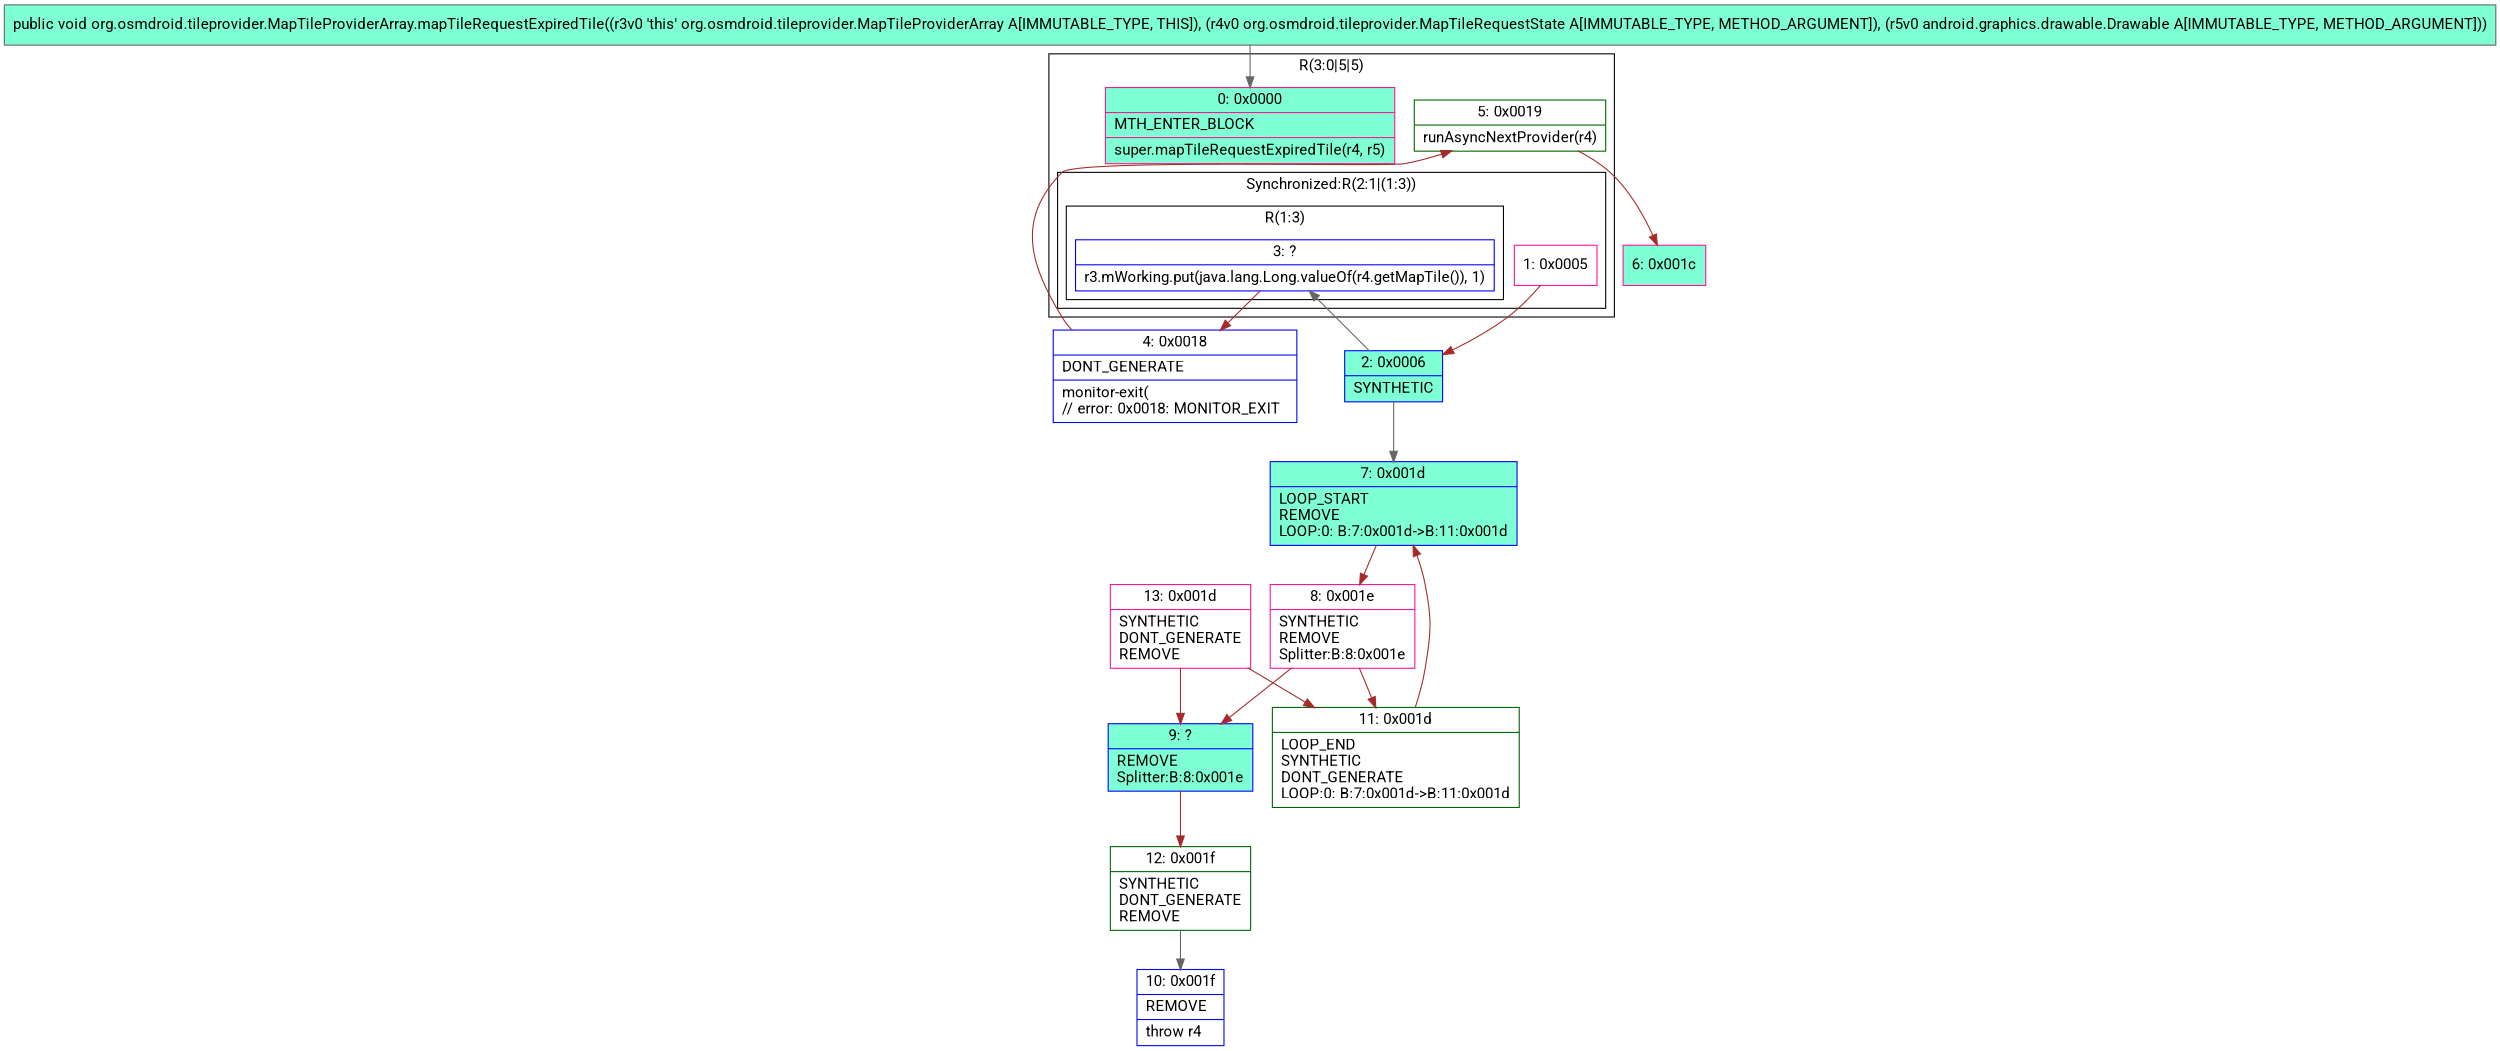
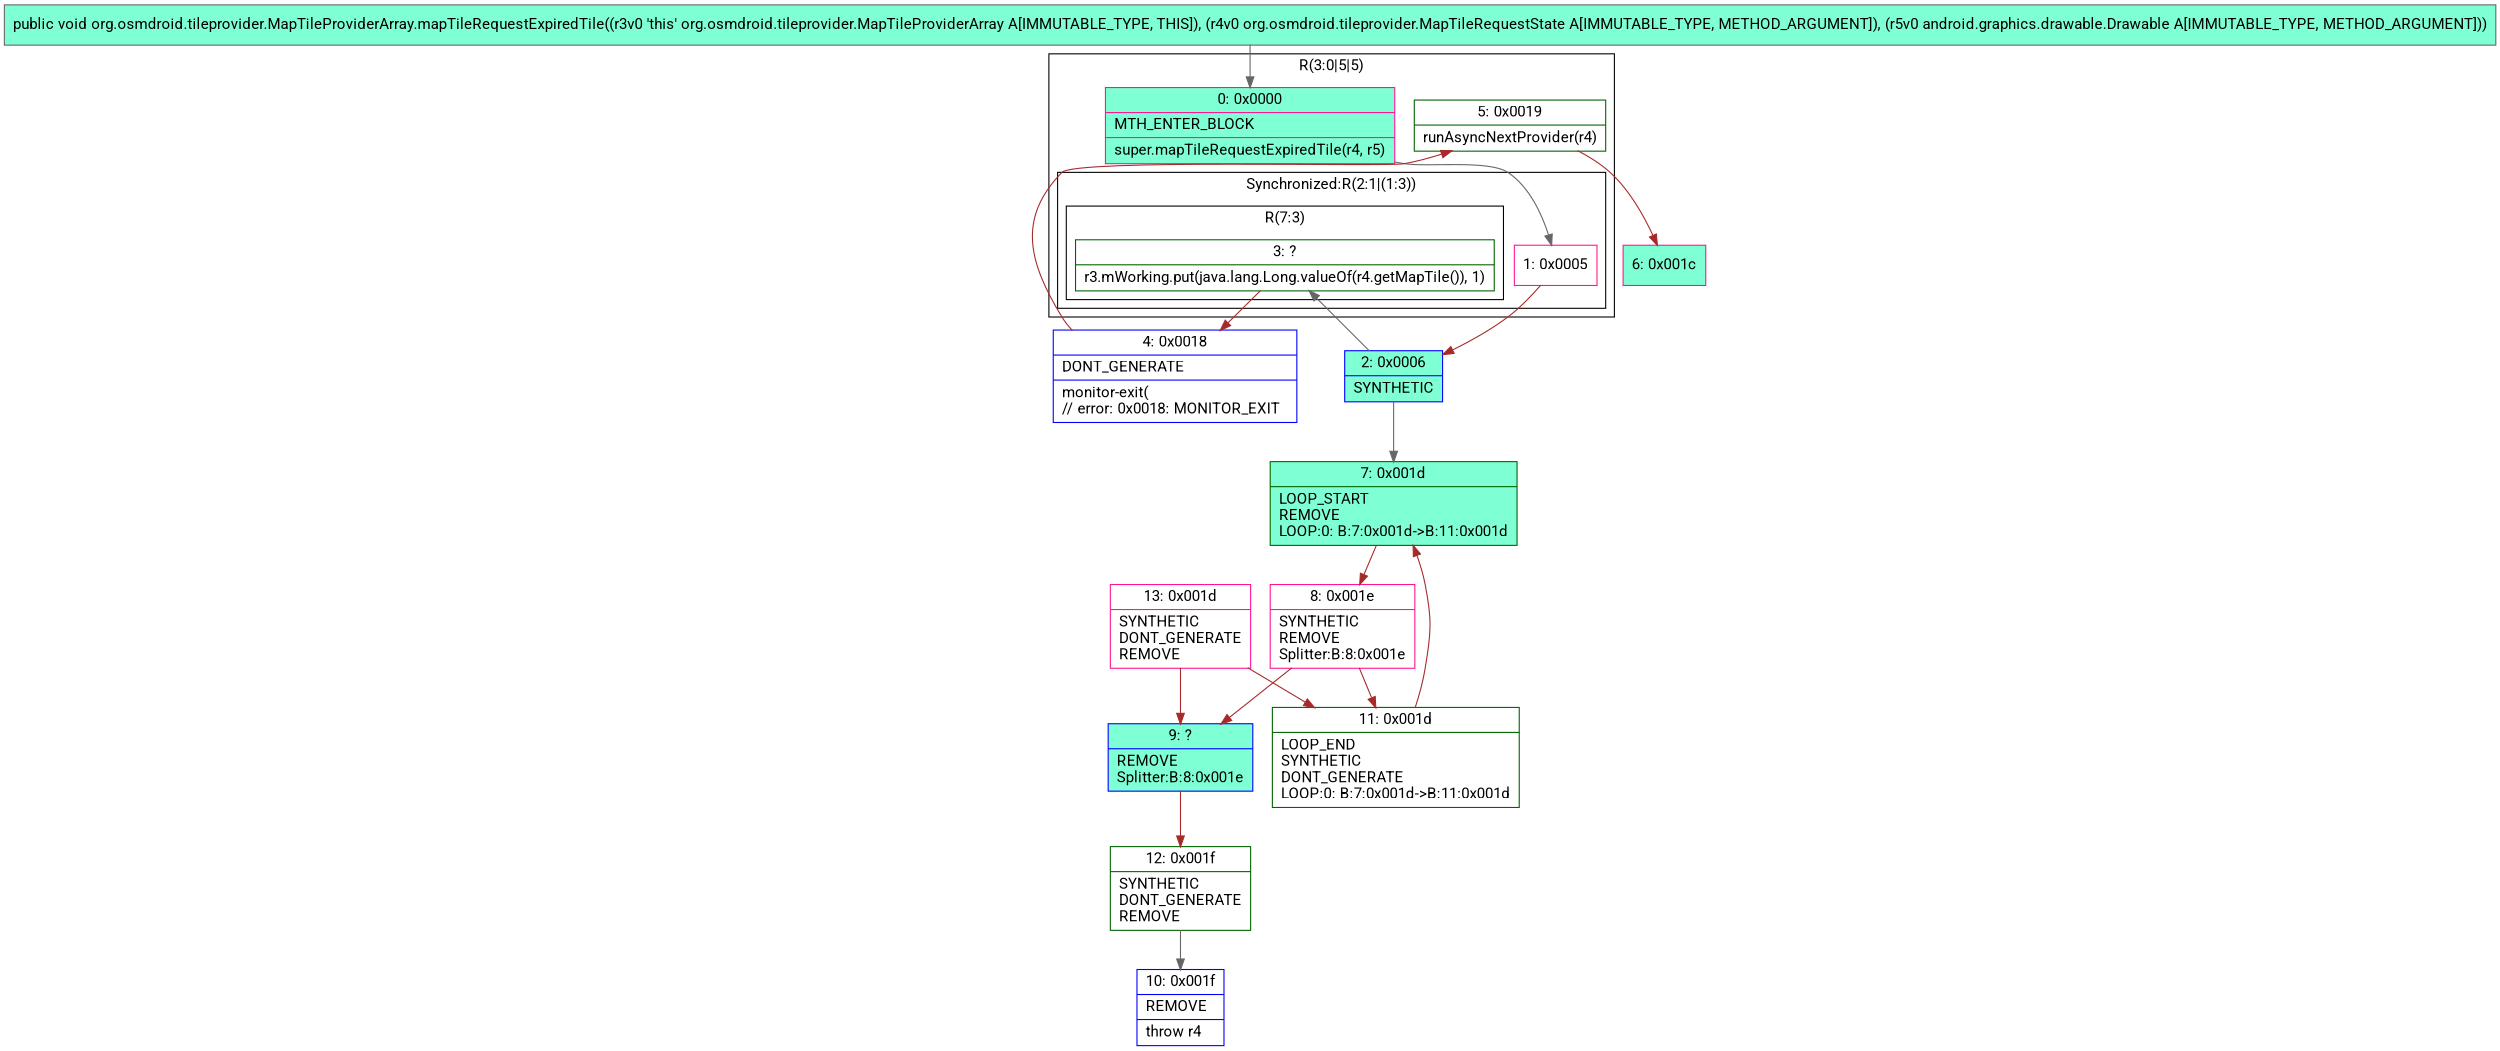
none -> (1480, 166)
(1285, 219) -> (1285, 219)
(1285, 265) -> (1285, 265)
(1394, 504) -> (1394, 504)
